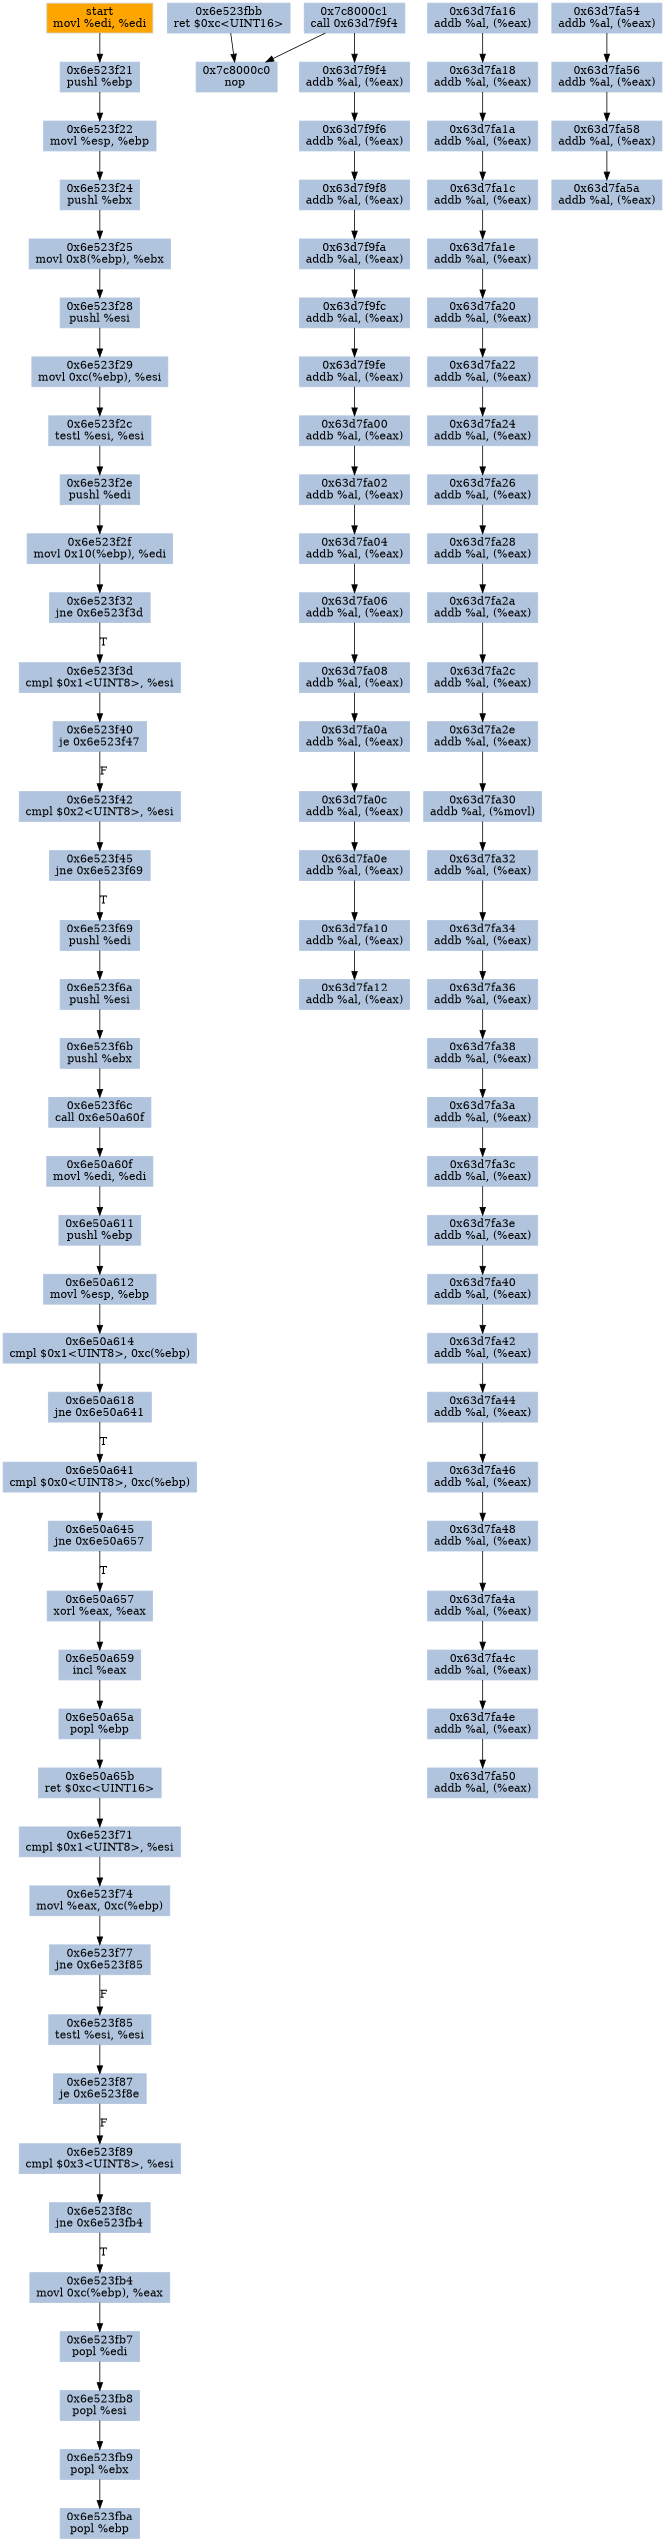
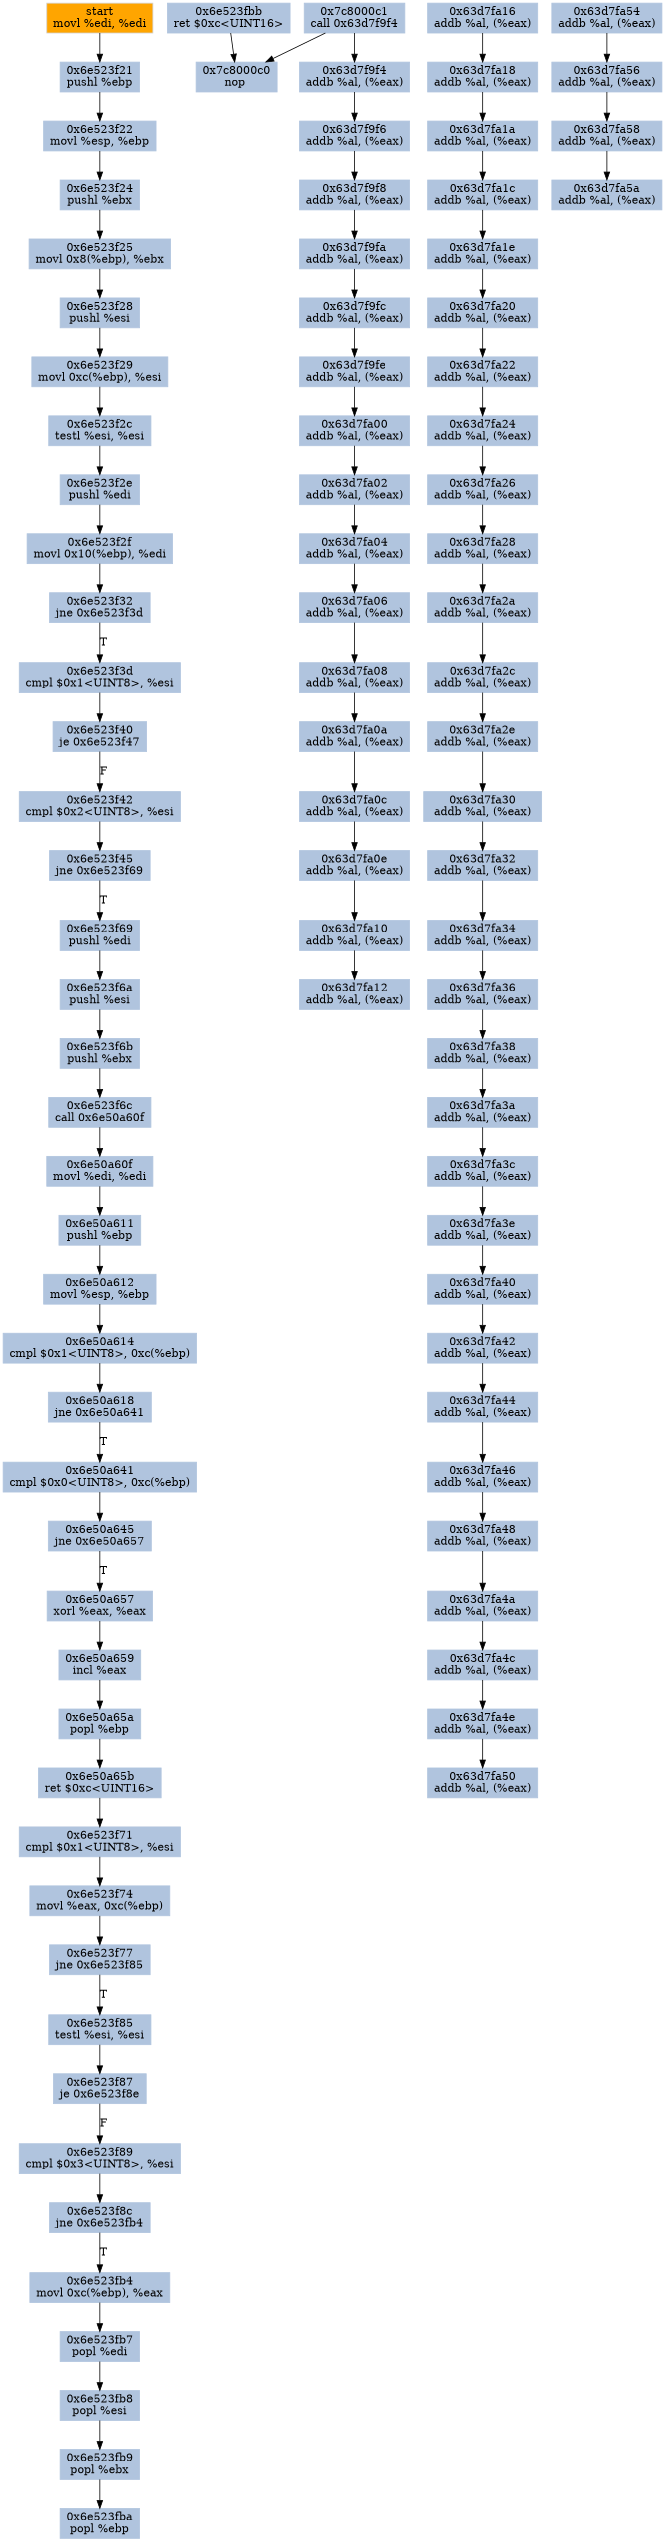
(483, 807) -> (483, 807)
(104, 1995) -> (104, 1995)
